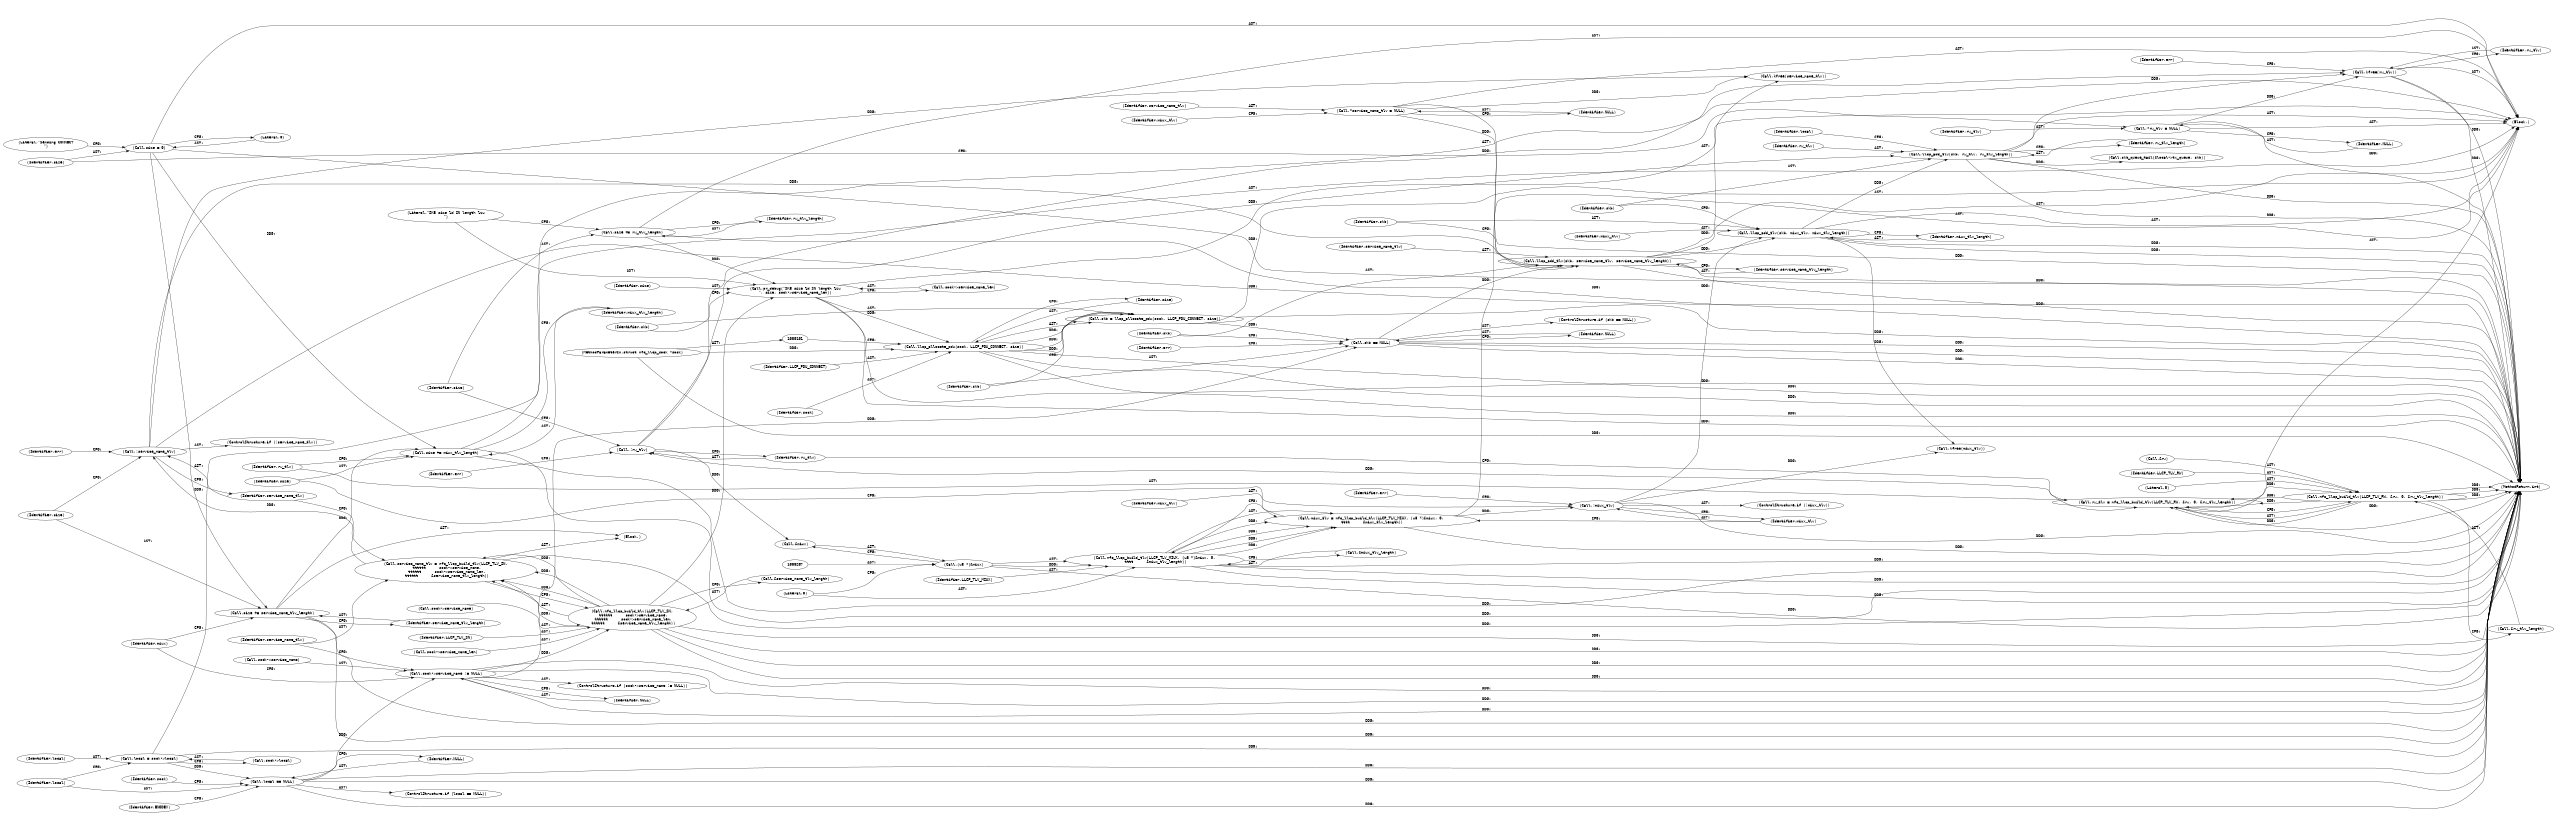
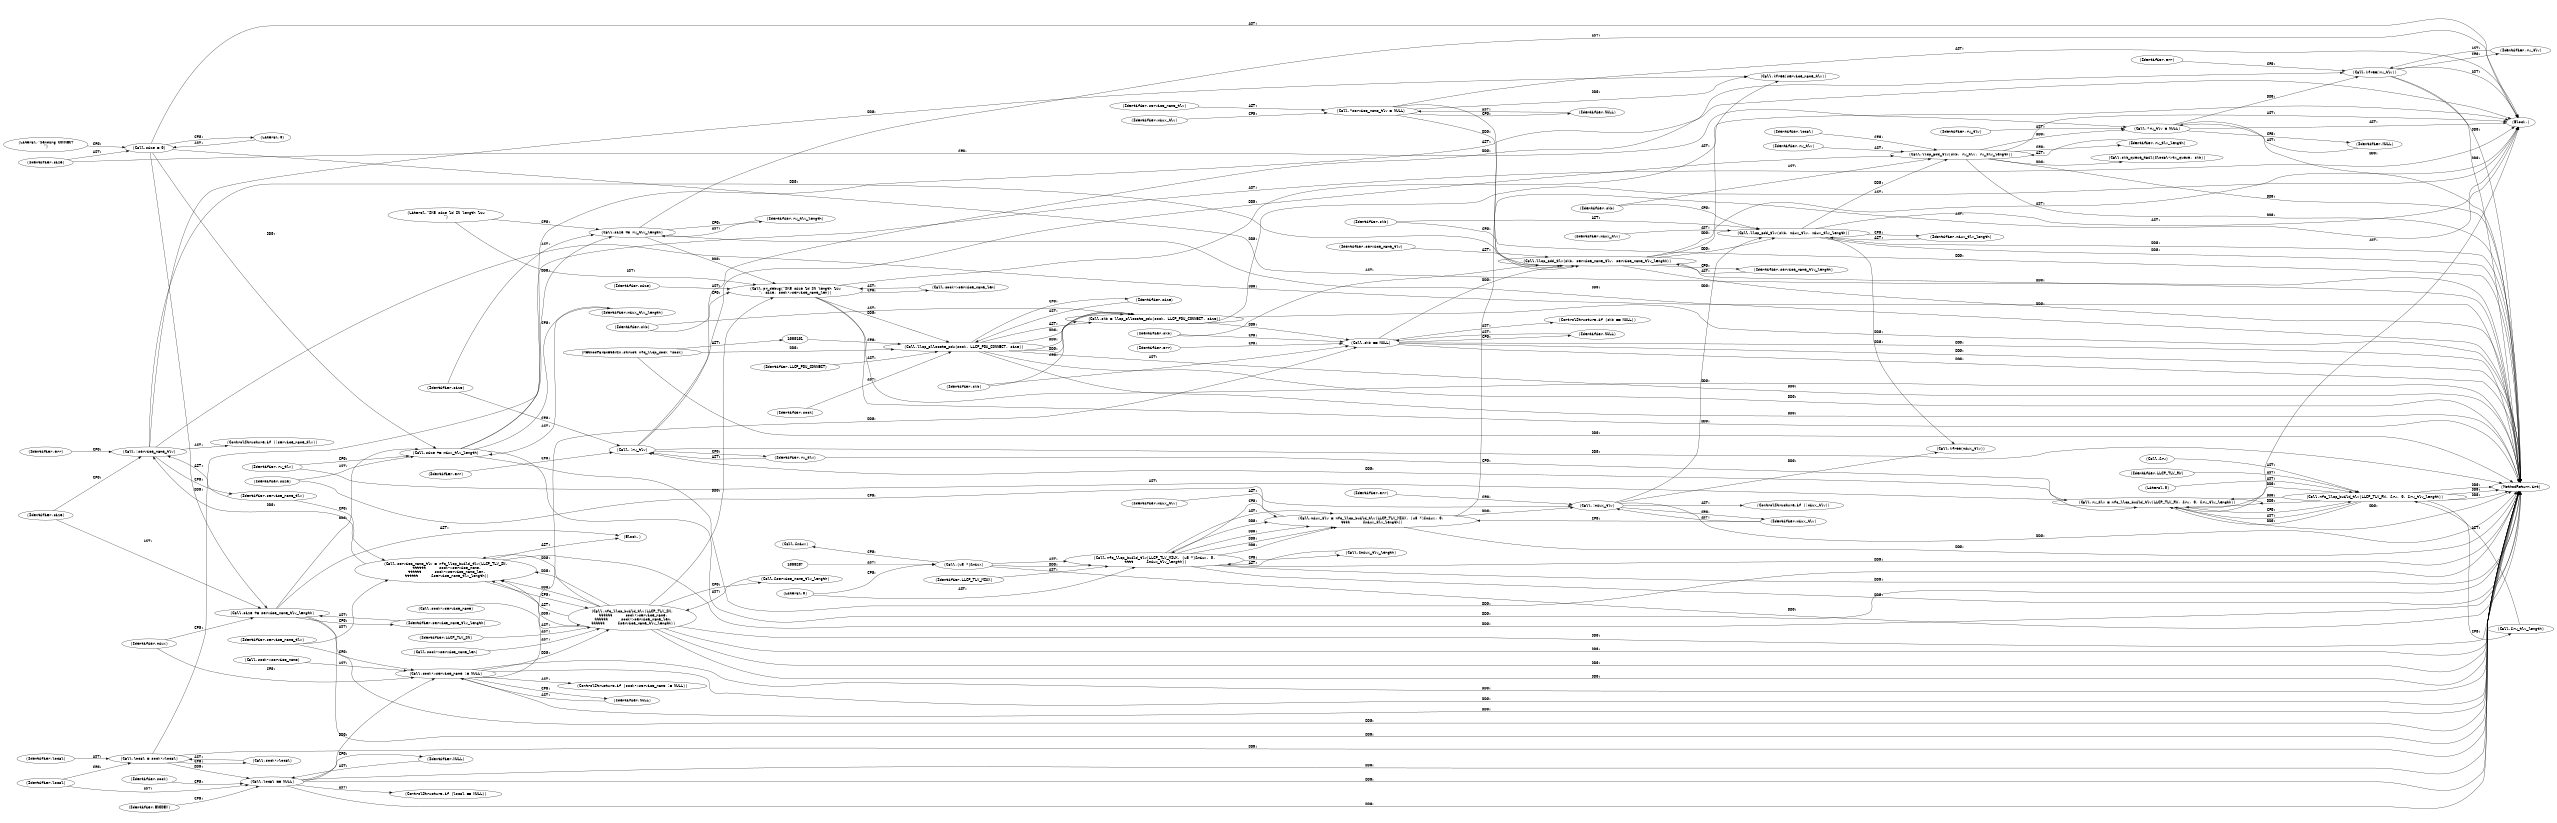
(2166, 91) -> (2051, 136)
none -> (542, 318)
(722, 487) -> (1579, 455)
(879, 550) -> none
